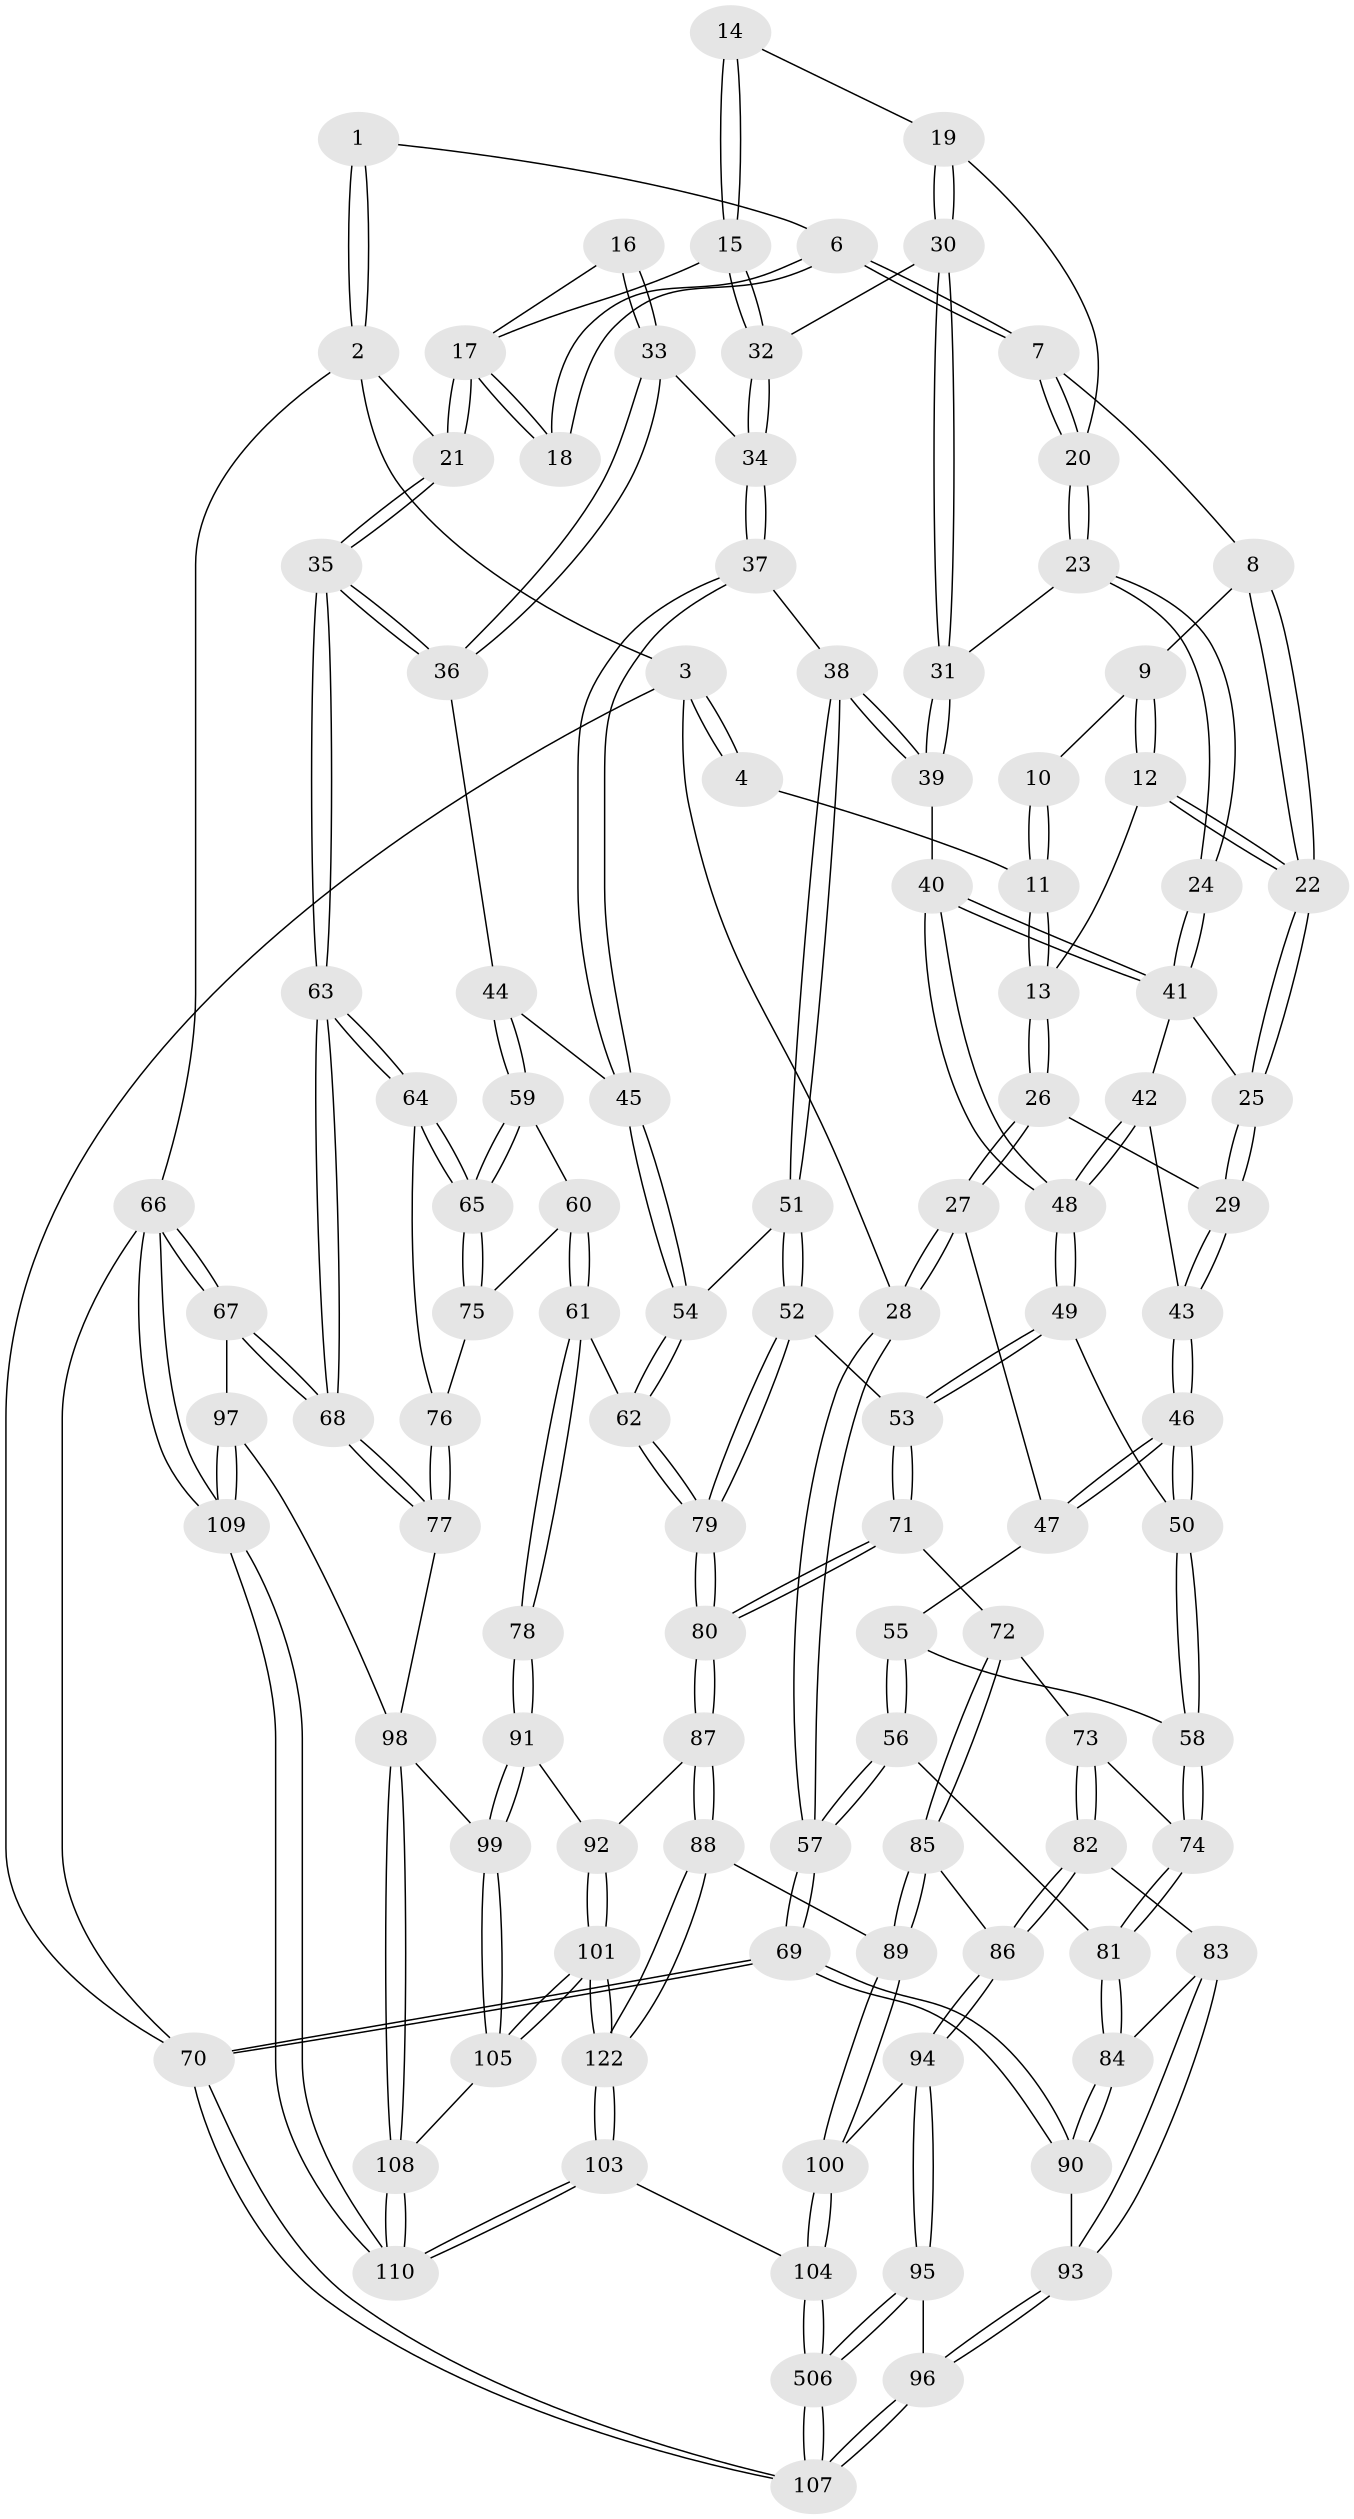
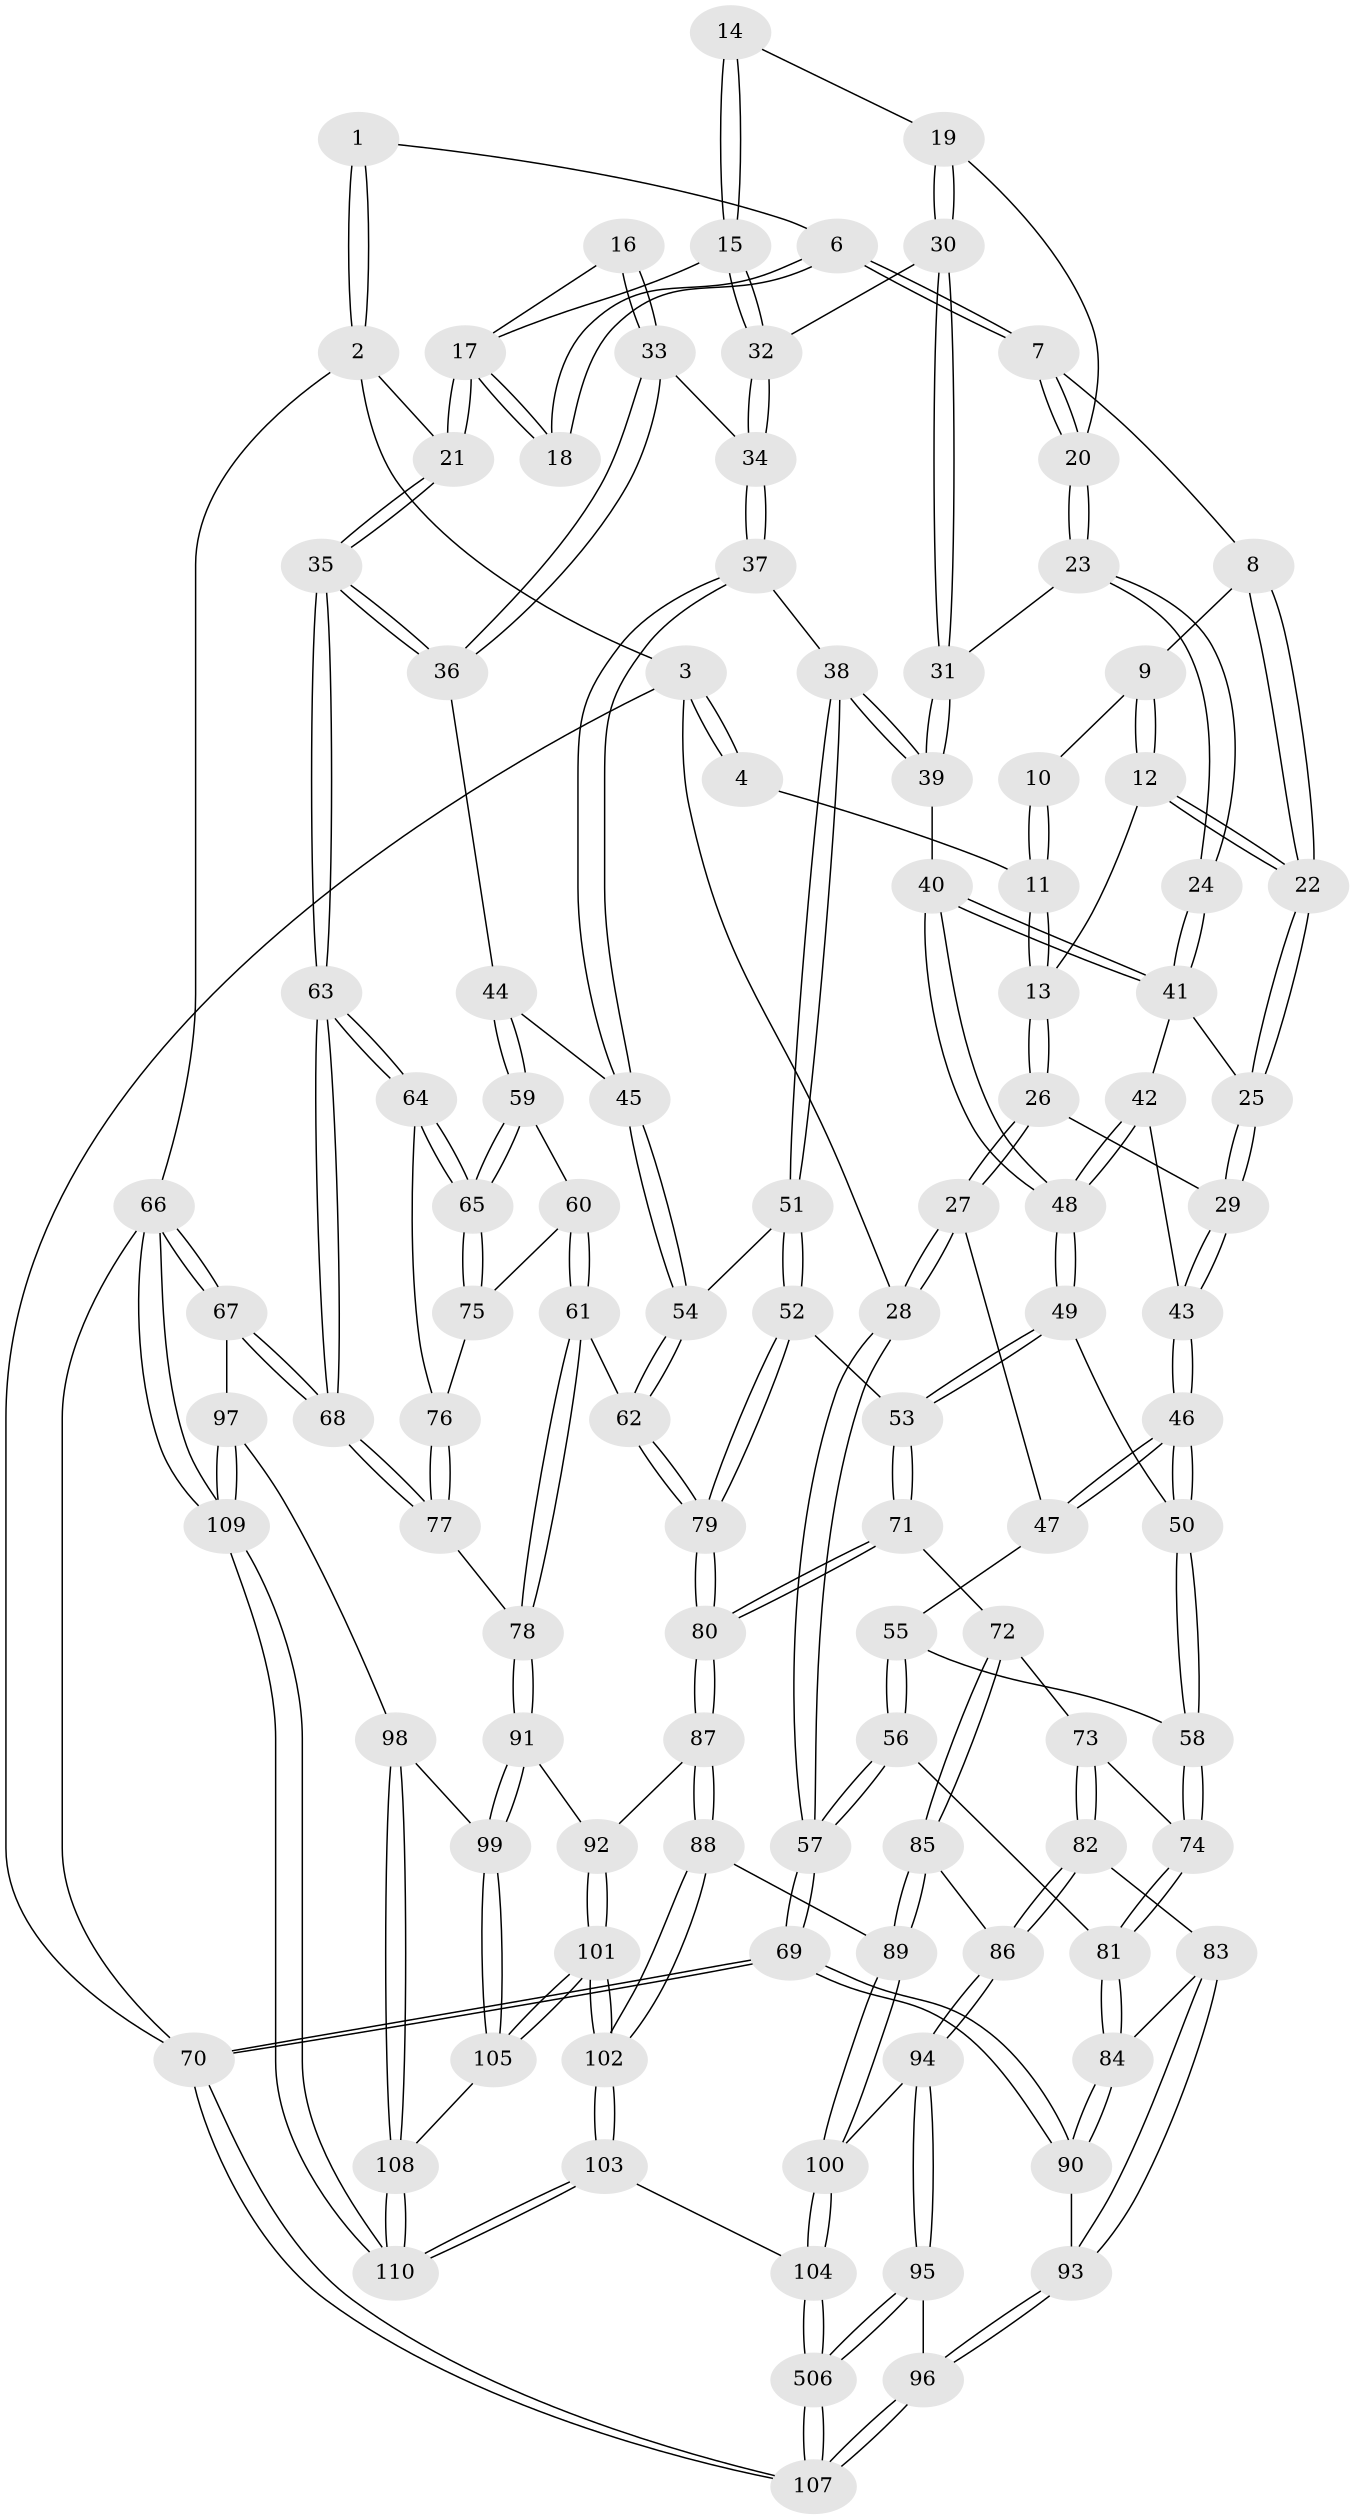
(418, 1633) -> (482, 1580)
(605, 2060) -> (605, 2060)
